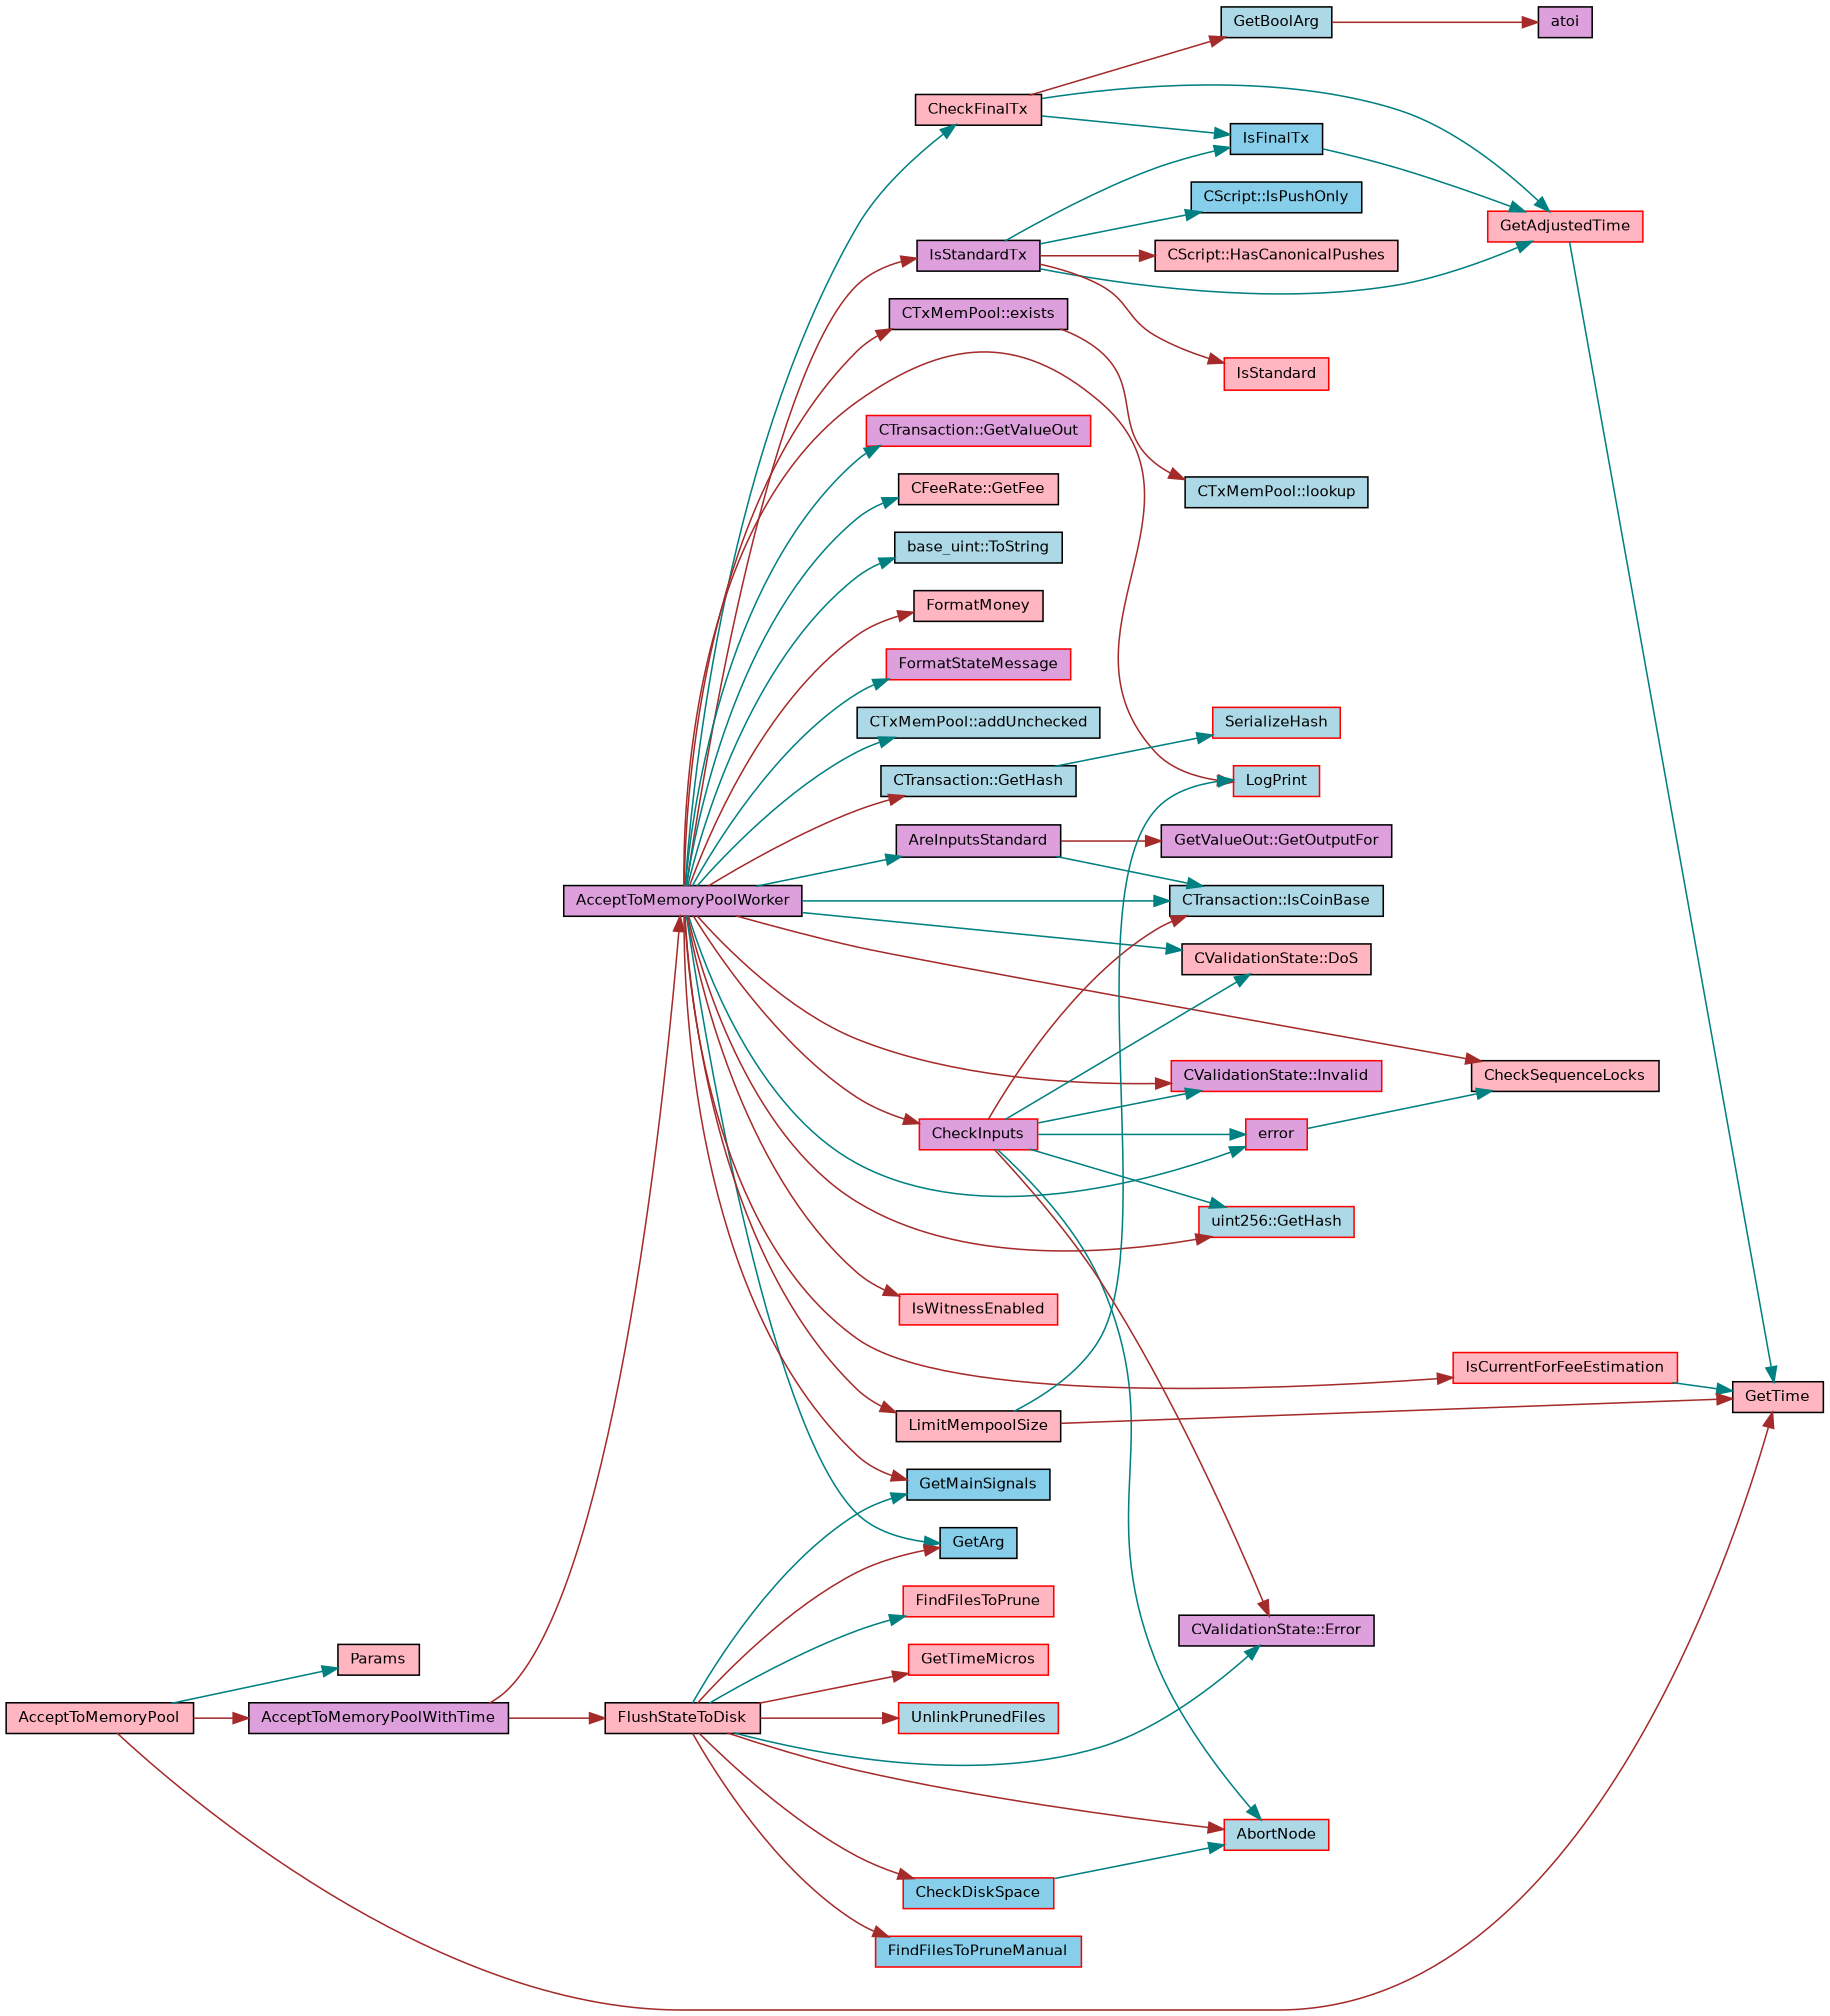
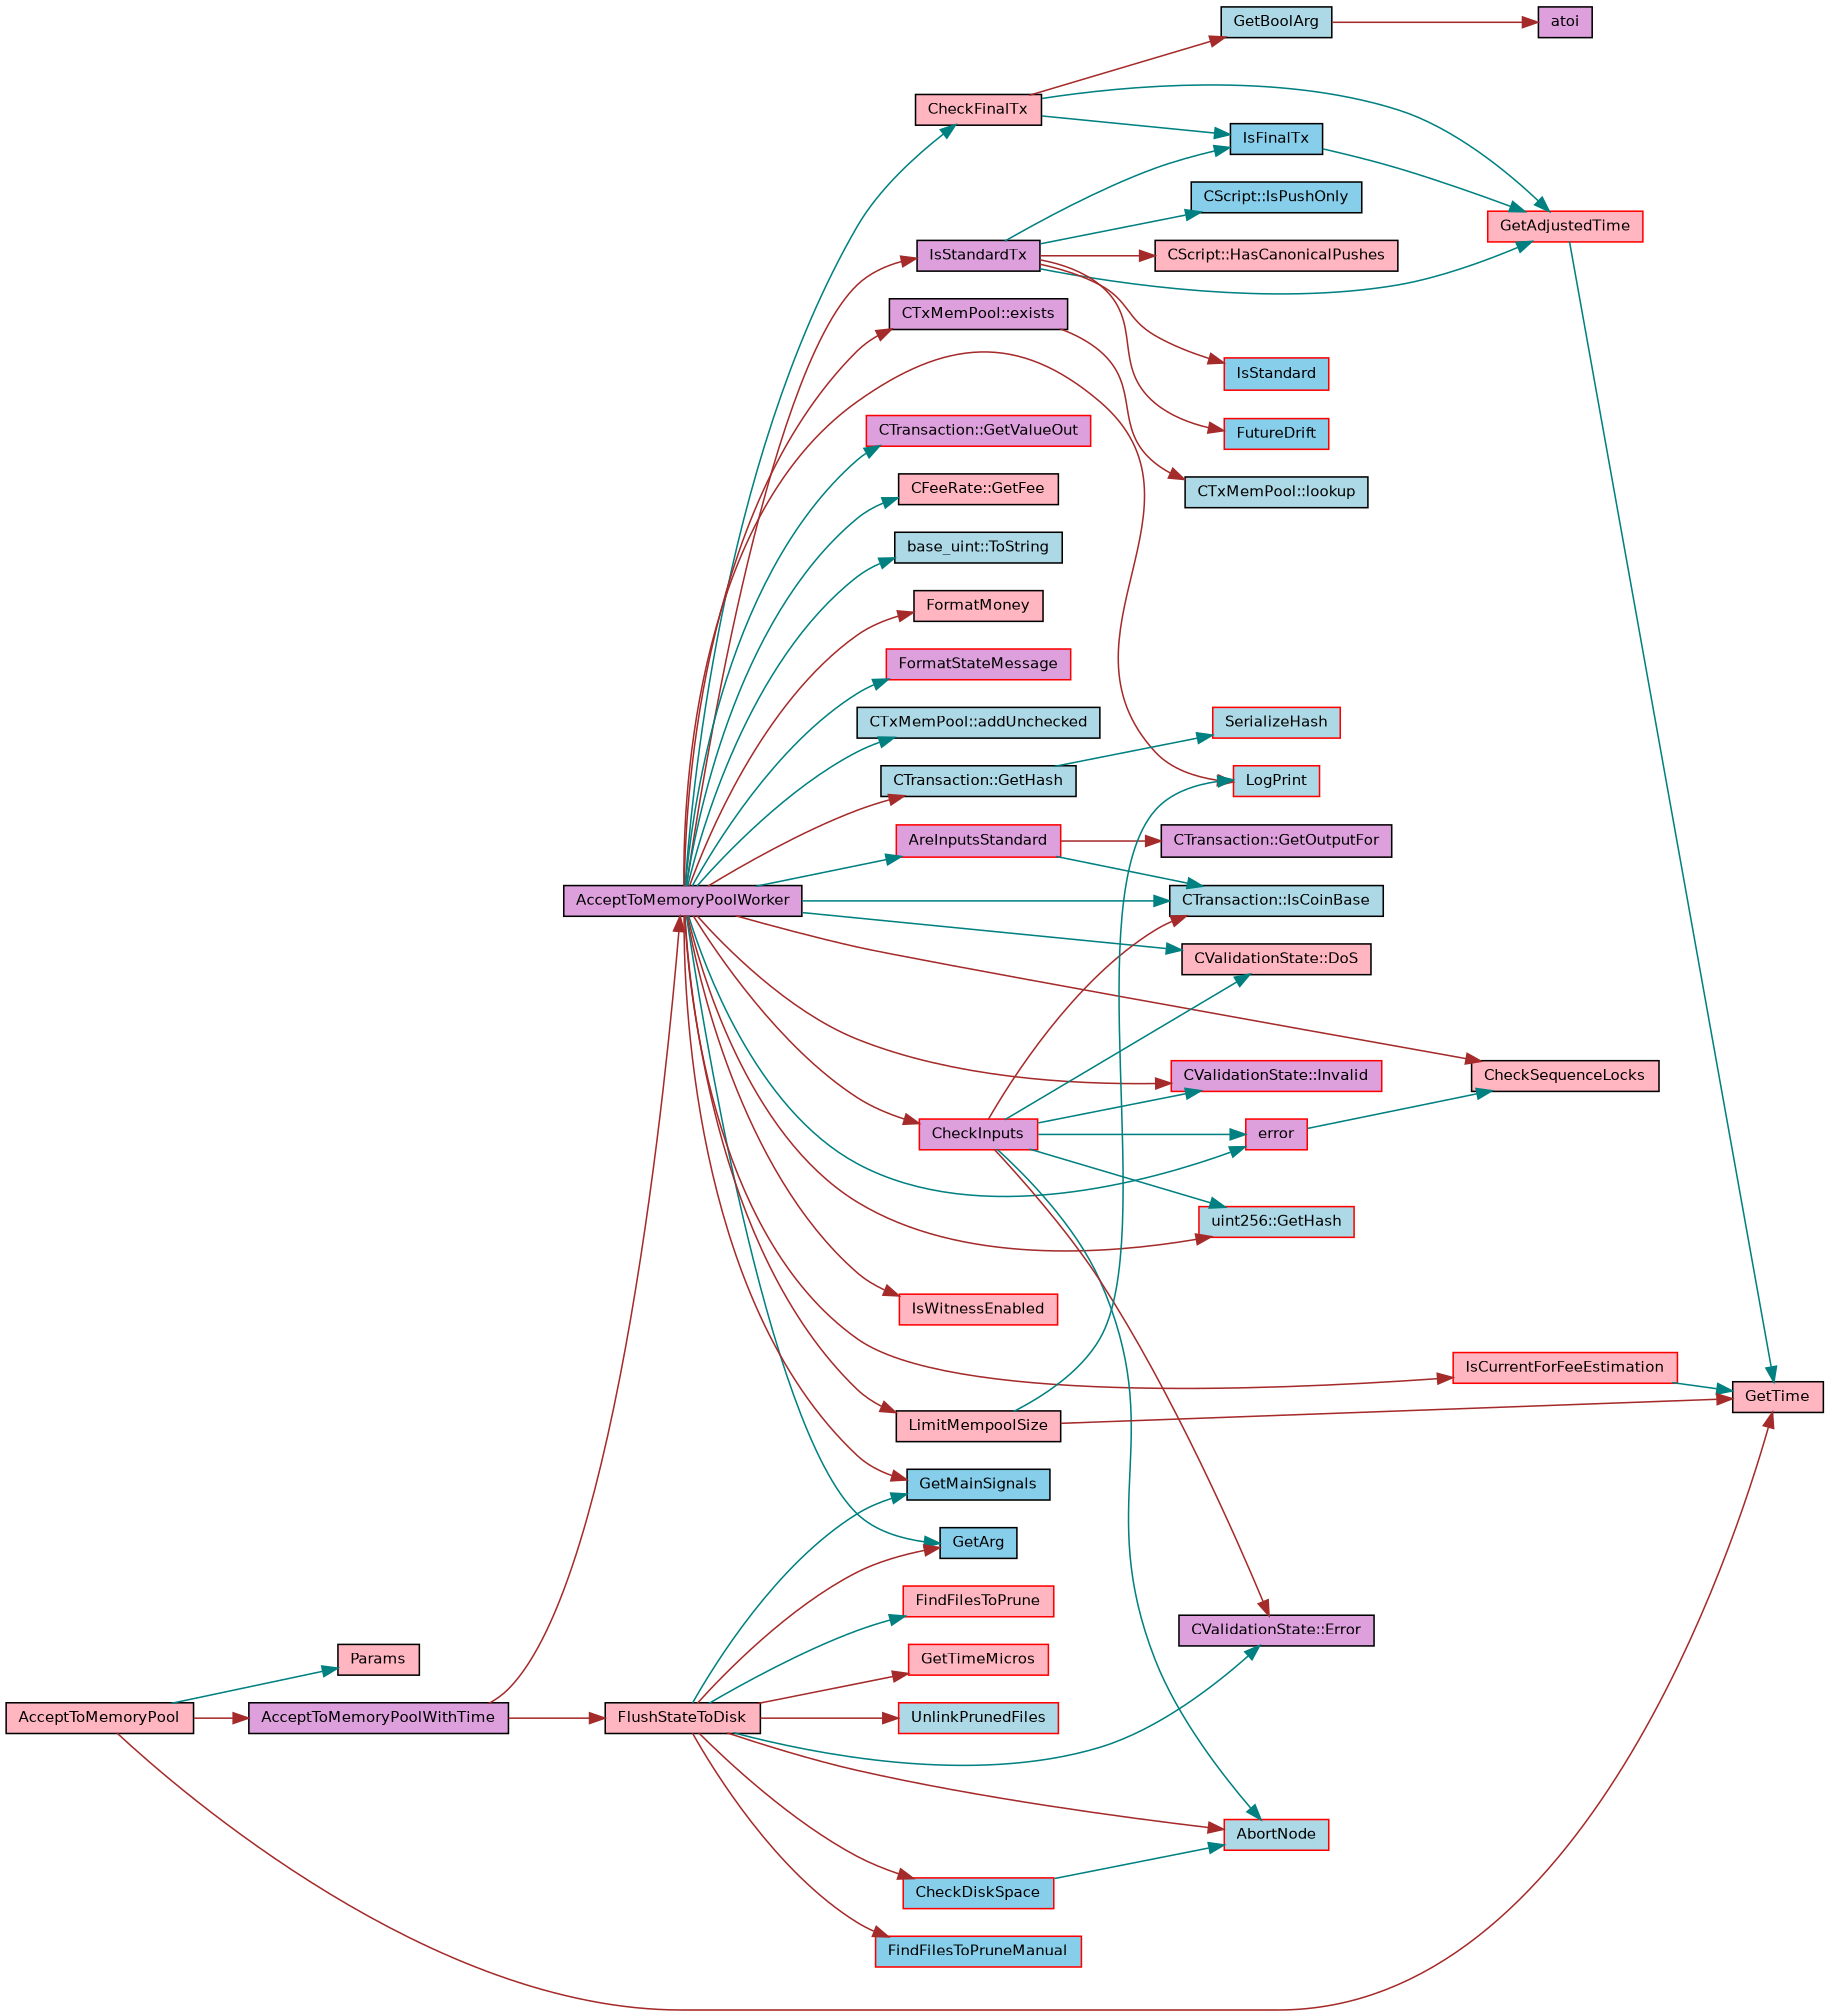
(1277, 374) -> (1277, 374)
none -> (1277, 434)
(979, 841) -> (979, 841)
(1277, 841) -> (1277, 841)
